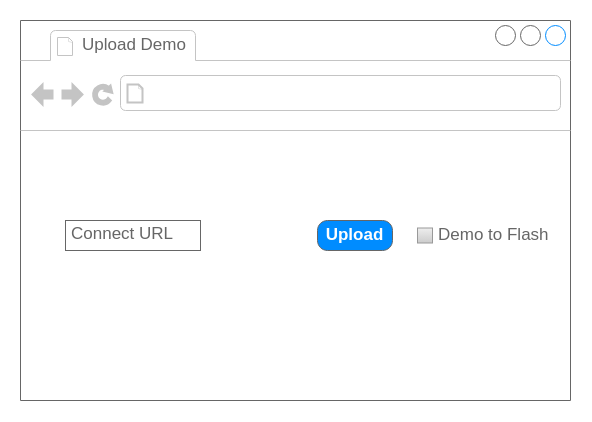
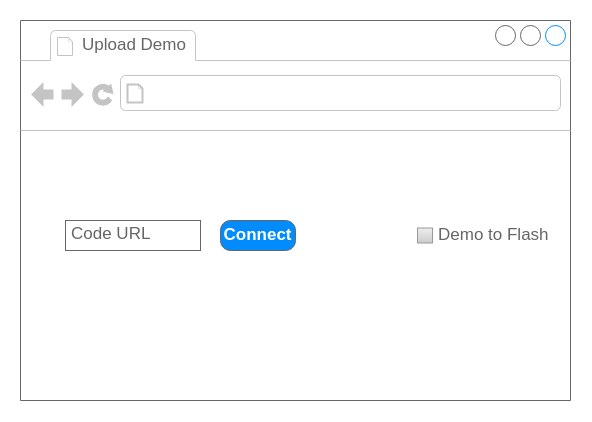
(122, 235) -> (107, 235)
none -> (258, 236)
(355, 236) -> none
